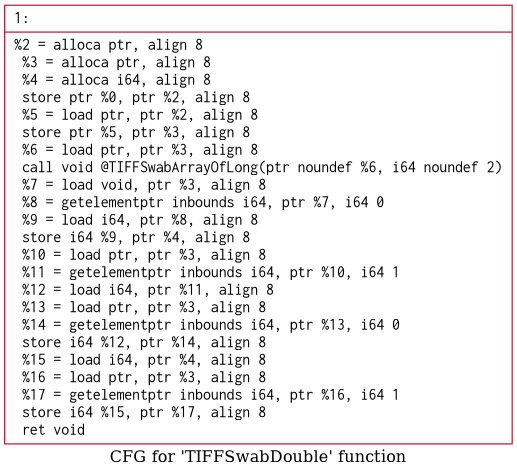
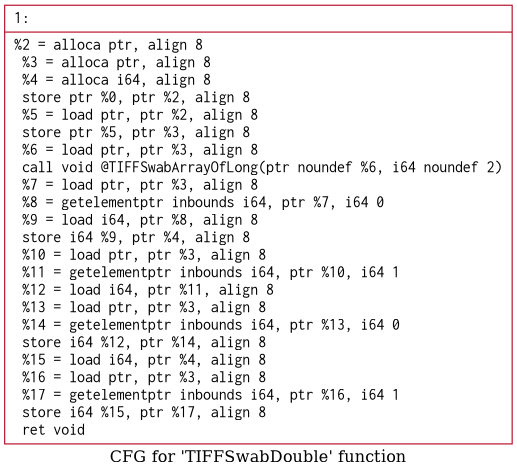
(141, 185) -> (136, 185)
